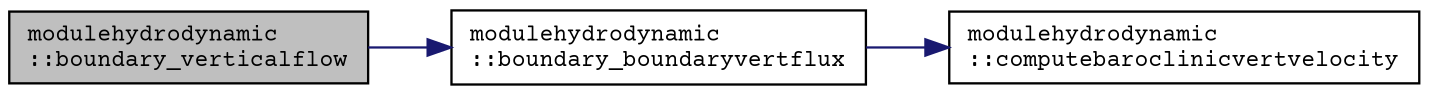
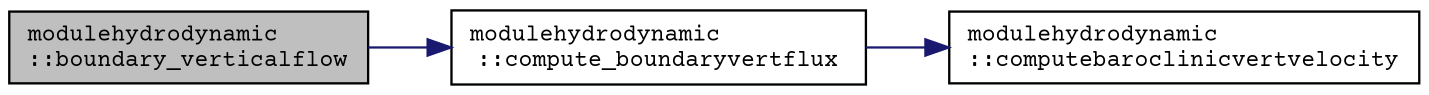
(659, 47) -> (659, 47)
